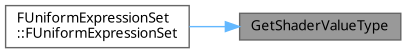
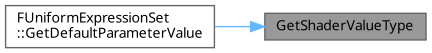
(97, 27) -> (110, 27)
